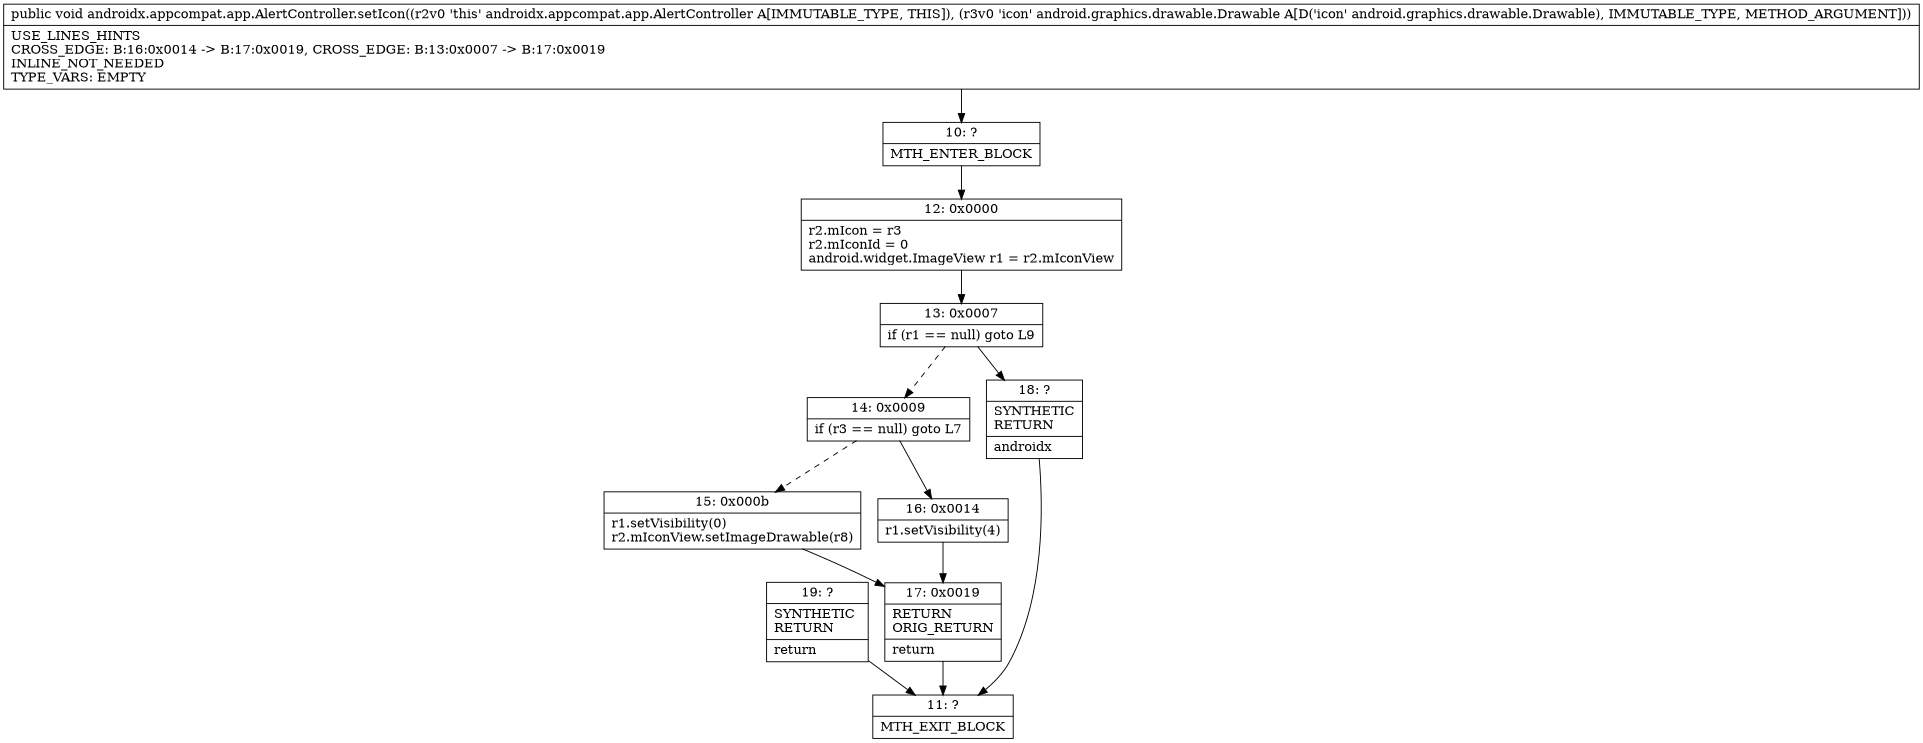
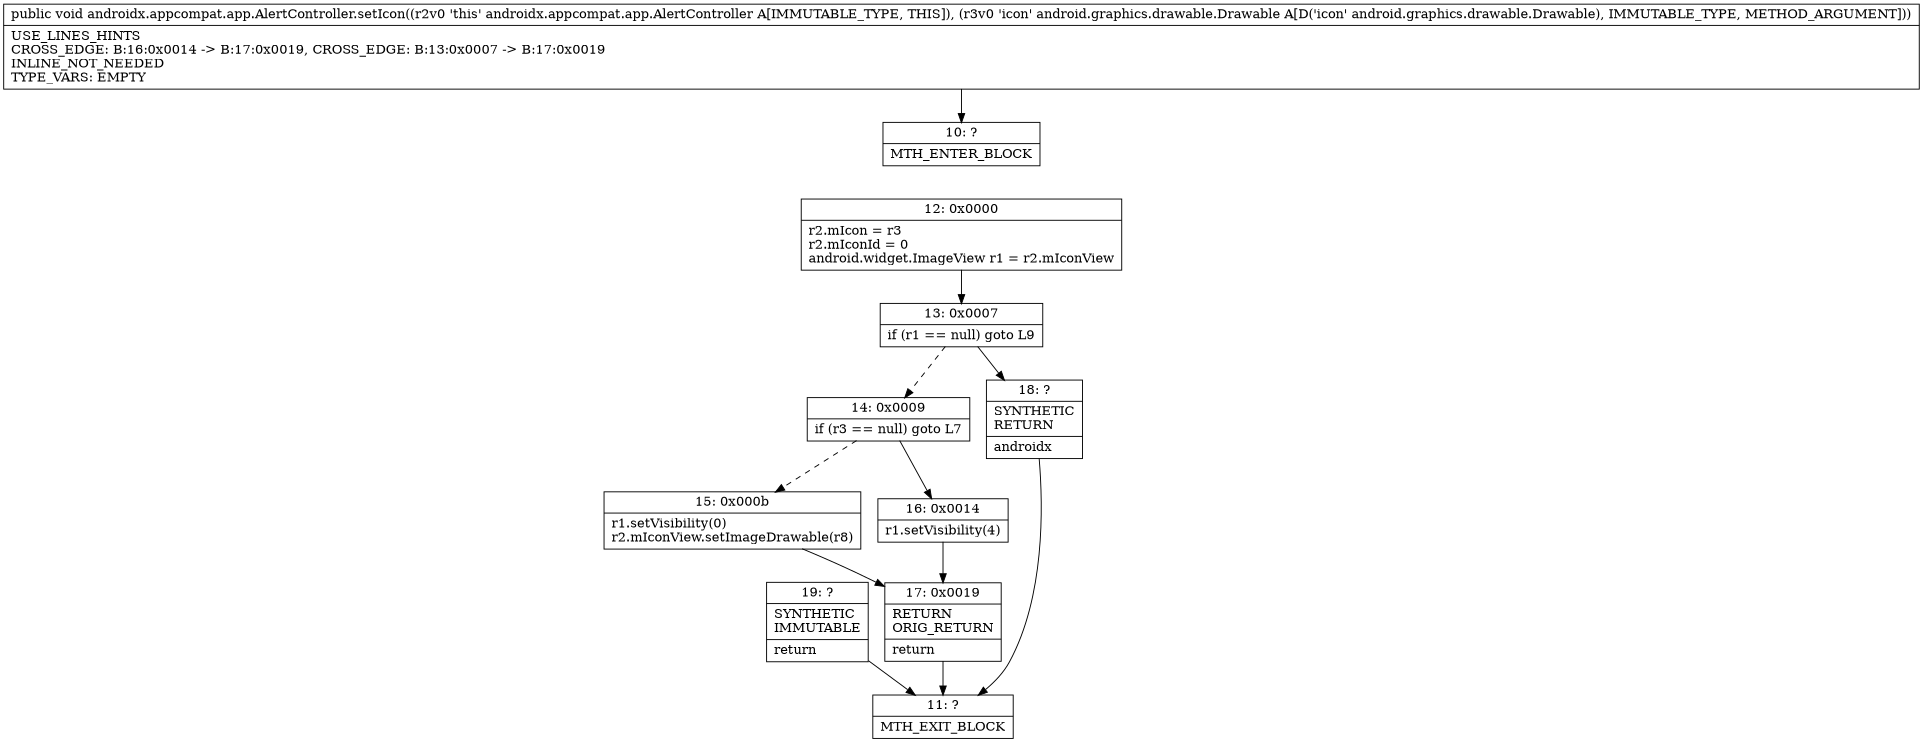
(961, 178) -> none
(804, 628) -> (817, 628)
